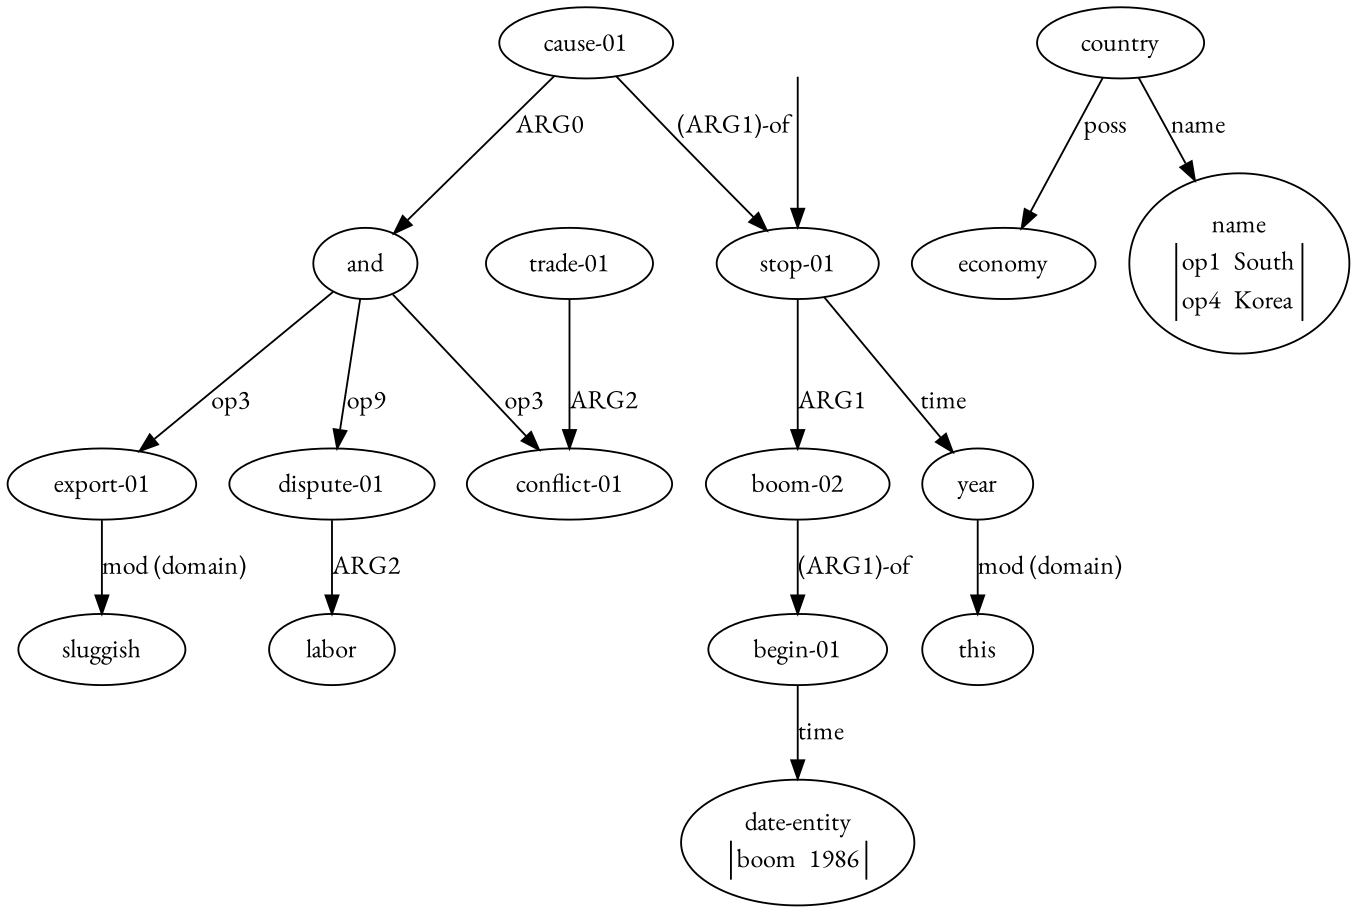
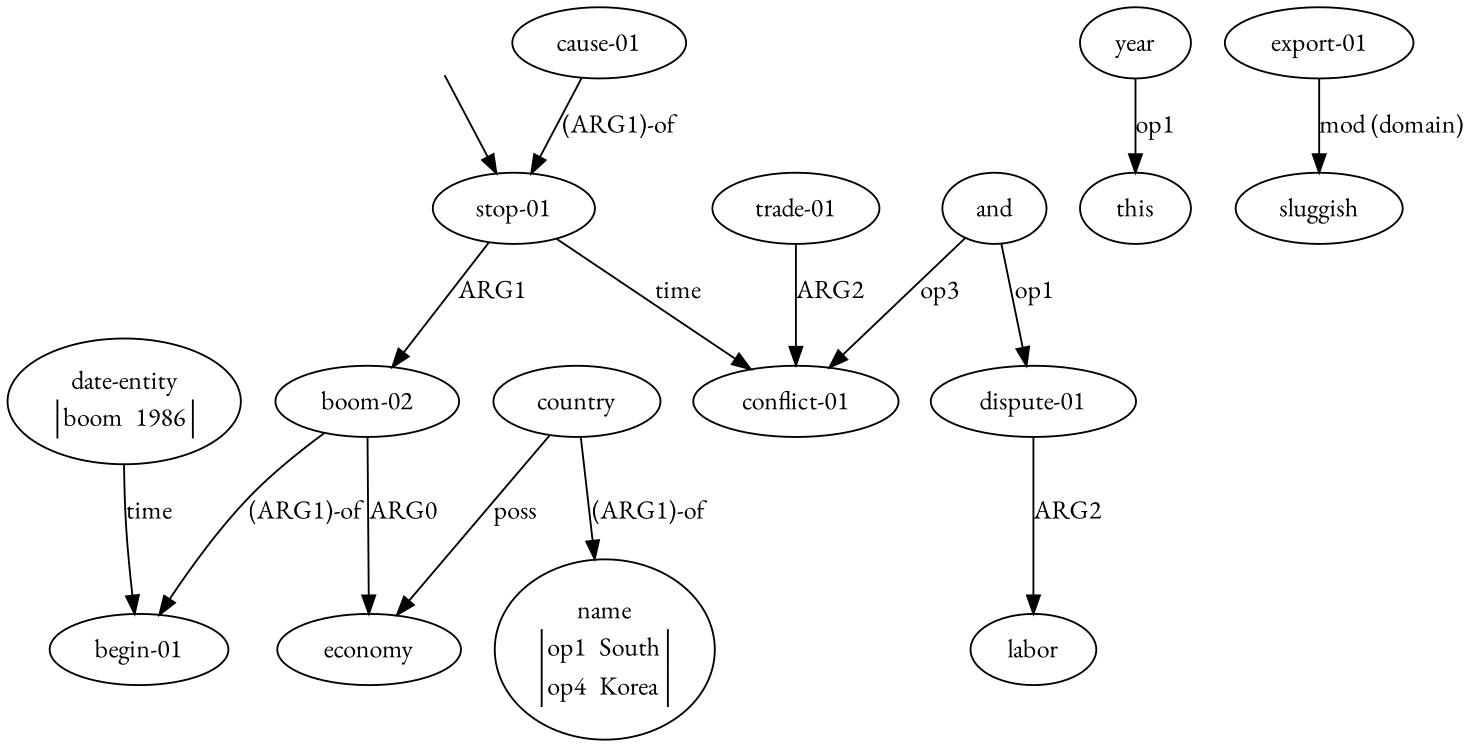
(1199, 126) -> (648, 512)
(481, 148) -> none
(244, 365) -> none
(883, 368) -> (646, 299)
(367, 401) -> (1035, 291)
none -> (368, 516)
(1051, 567) -> (1156, 126)
(798, 723) -> (126, 530)
